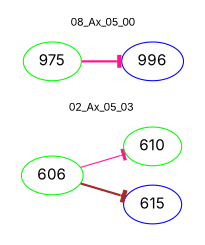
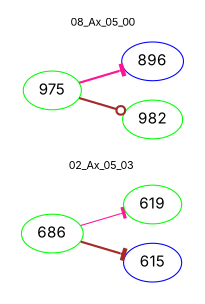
(153, 61) -> (153, 61)
none -> (153, 119)
(153, 146) -> (153, 205)
(52, 175) -> (52, 234)
